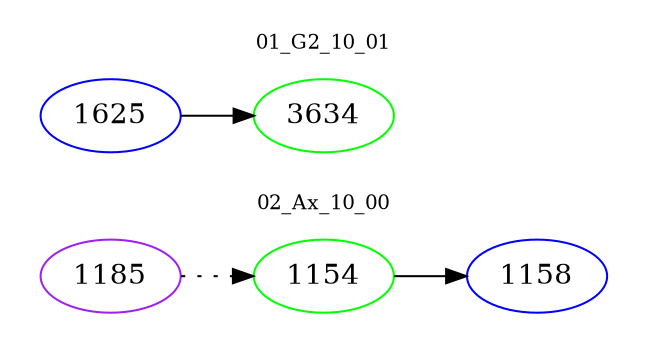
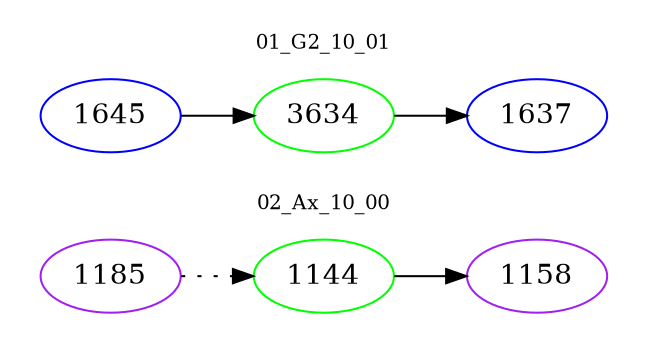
(111, 116) -> (111, 116)
none -> (537, 116)
(324, 276) -> (324, 276)
(537, 276) -> (537, 276)
